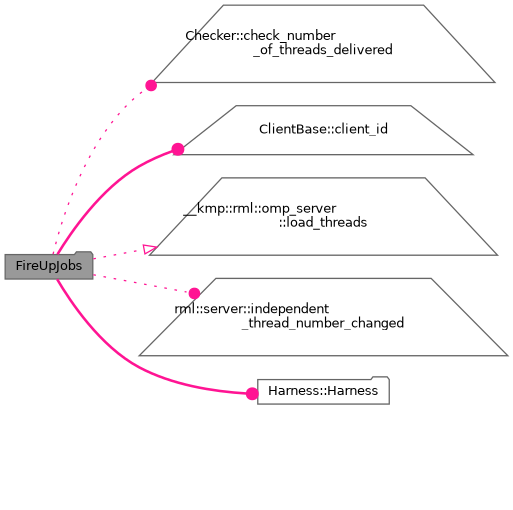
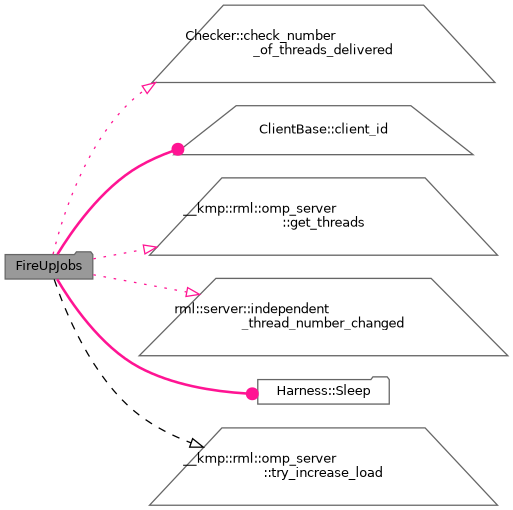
(86, 163) -> (86, 163)
(324, 217) -> (324, 217)
(140, 283) -> (140, 283)
(324, 392) -> (324, 392)
none -> (324, 467)
